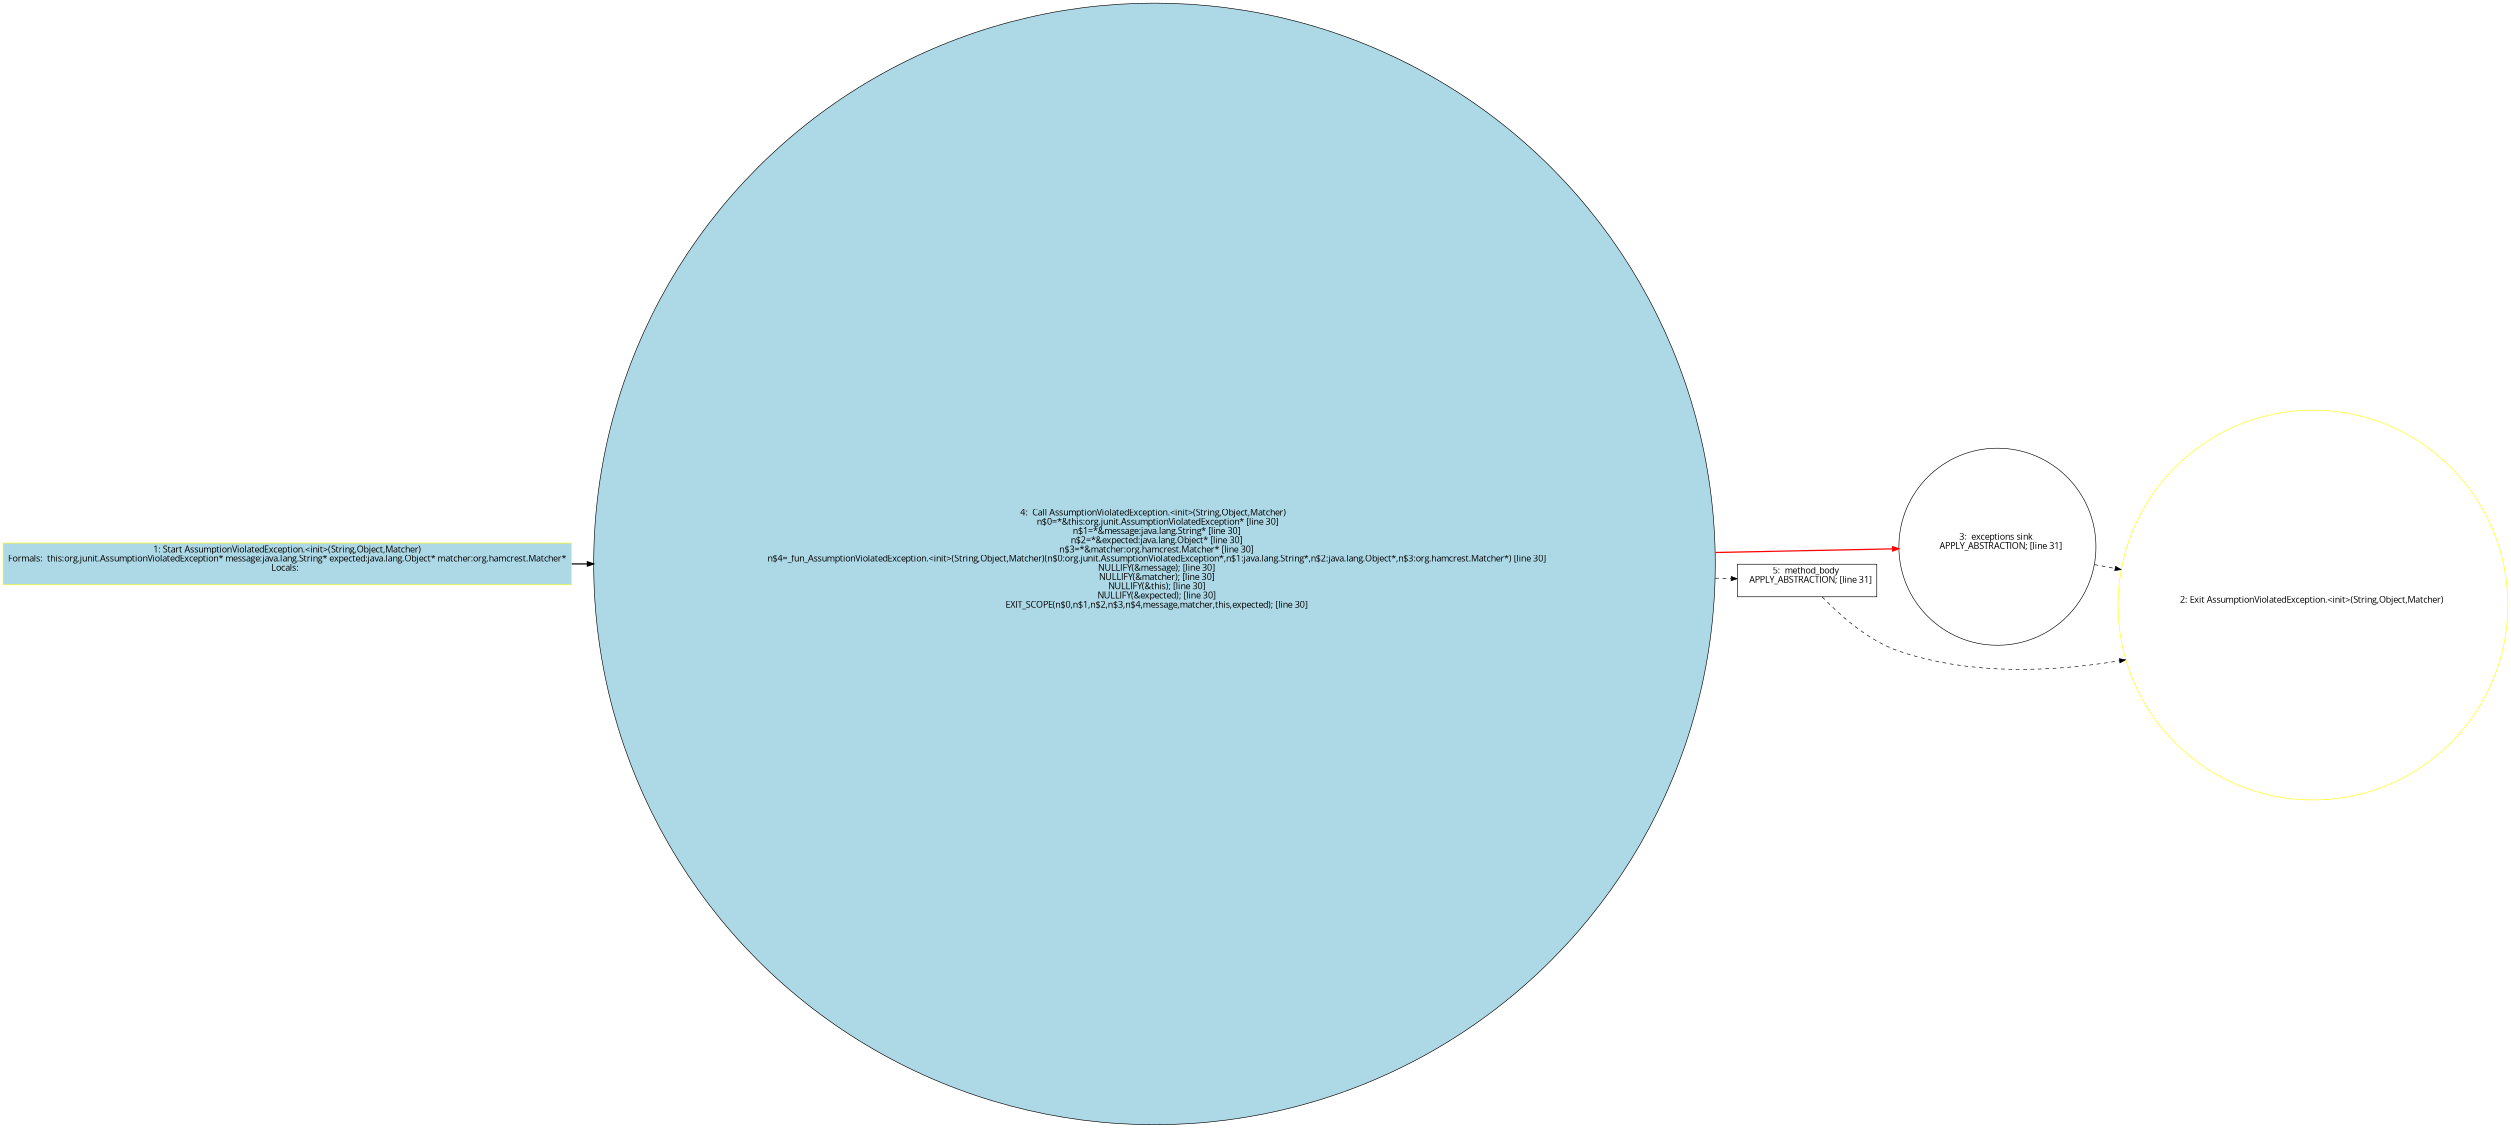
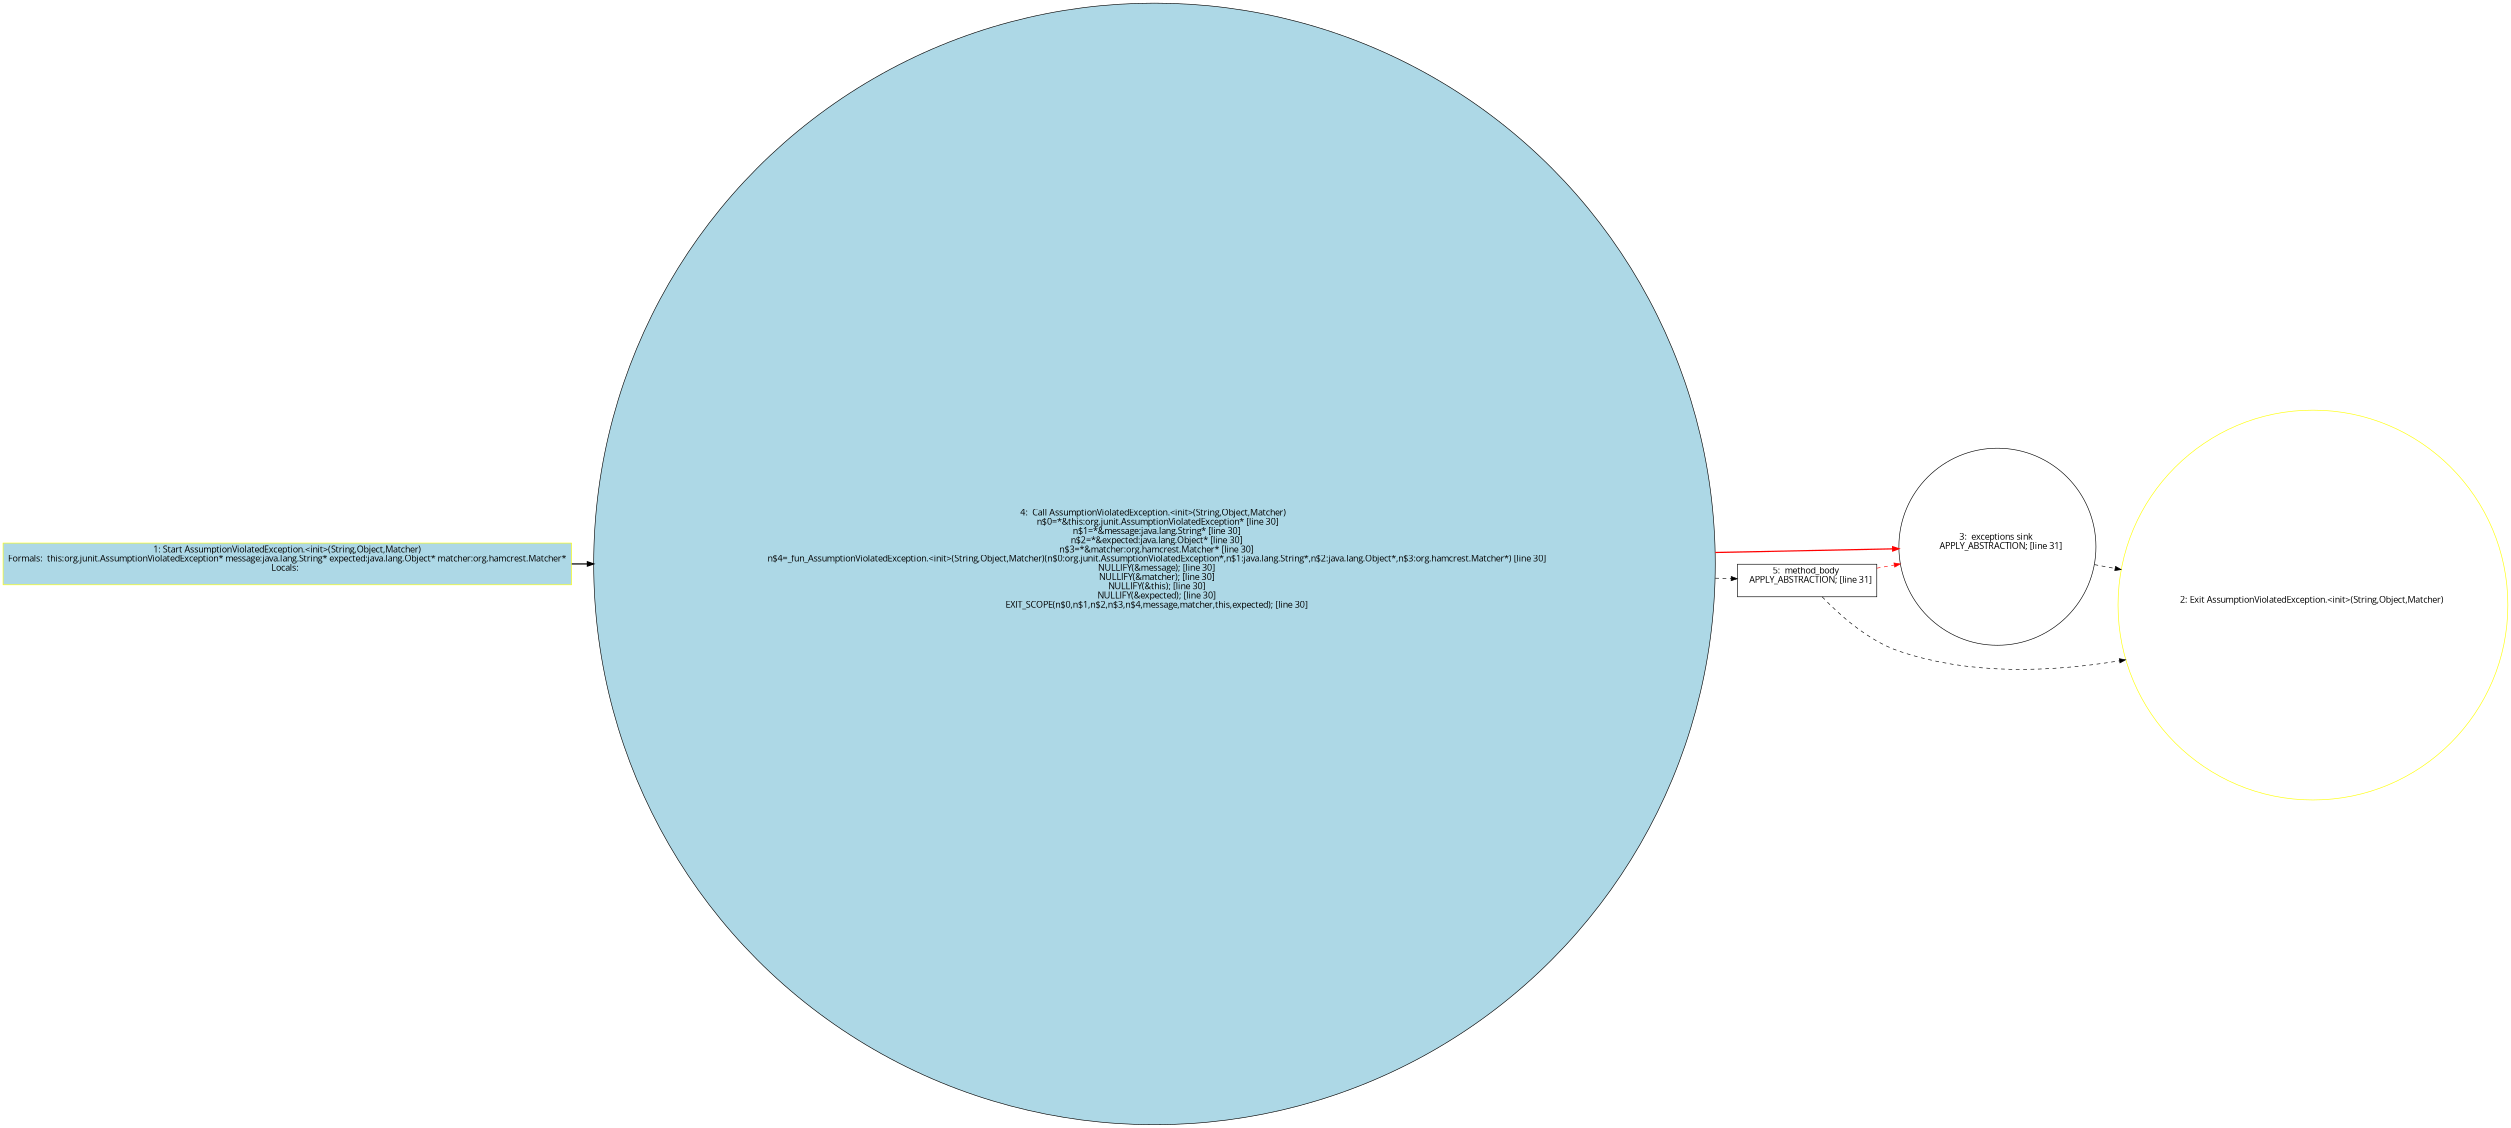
none -> (1885, 567)
